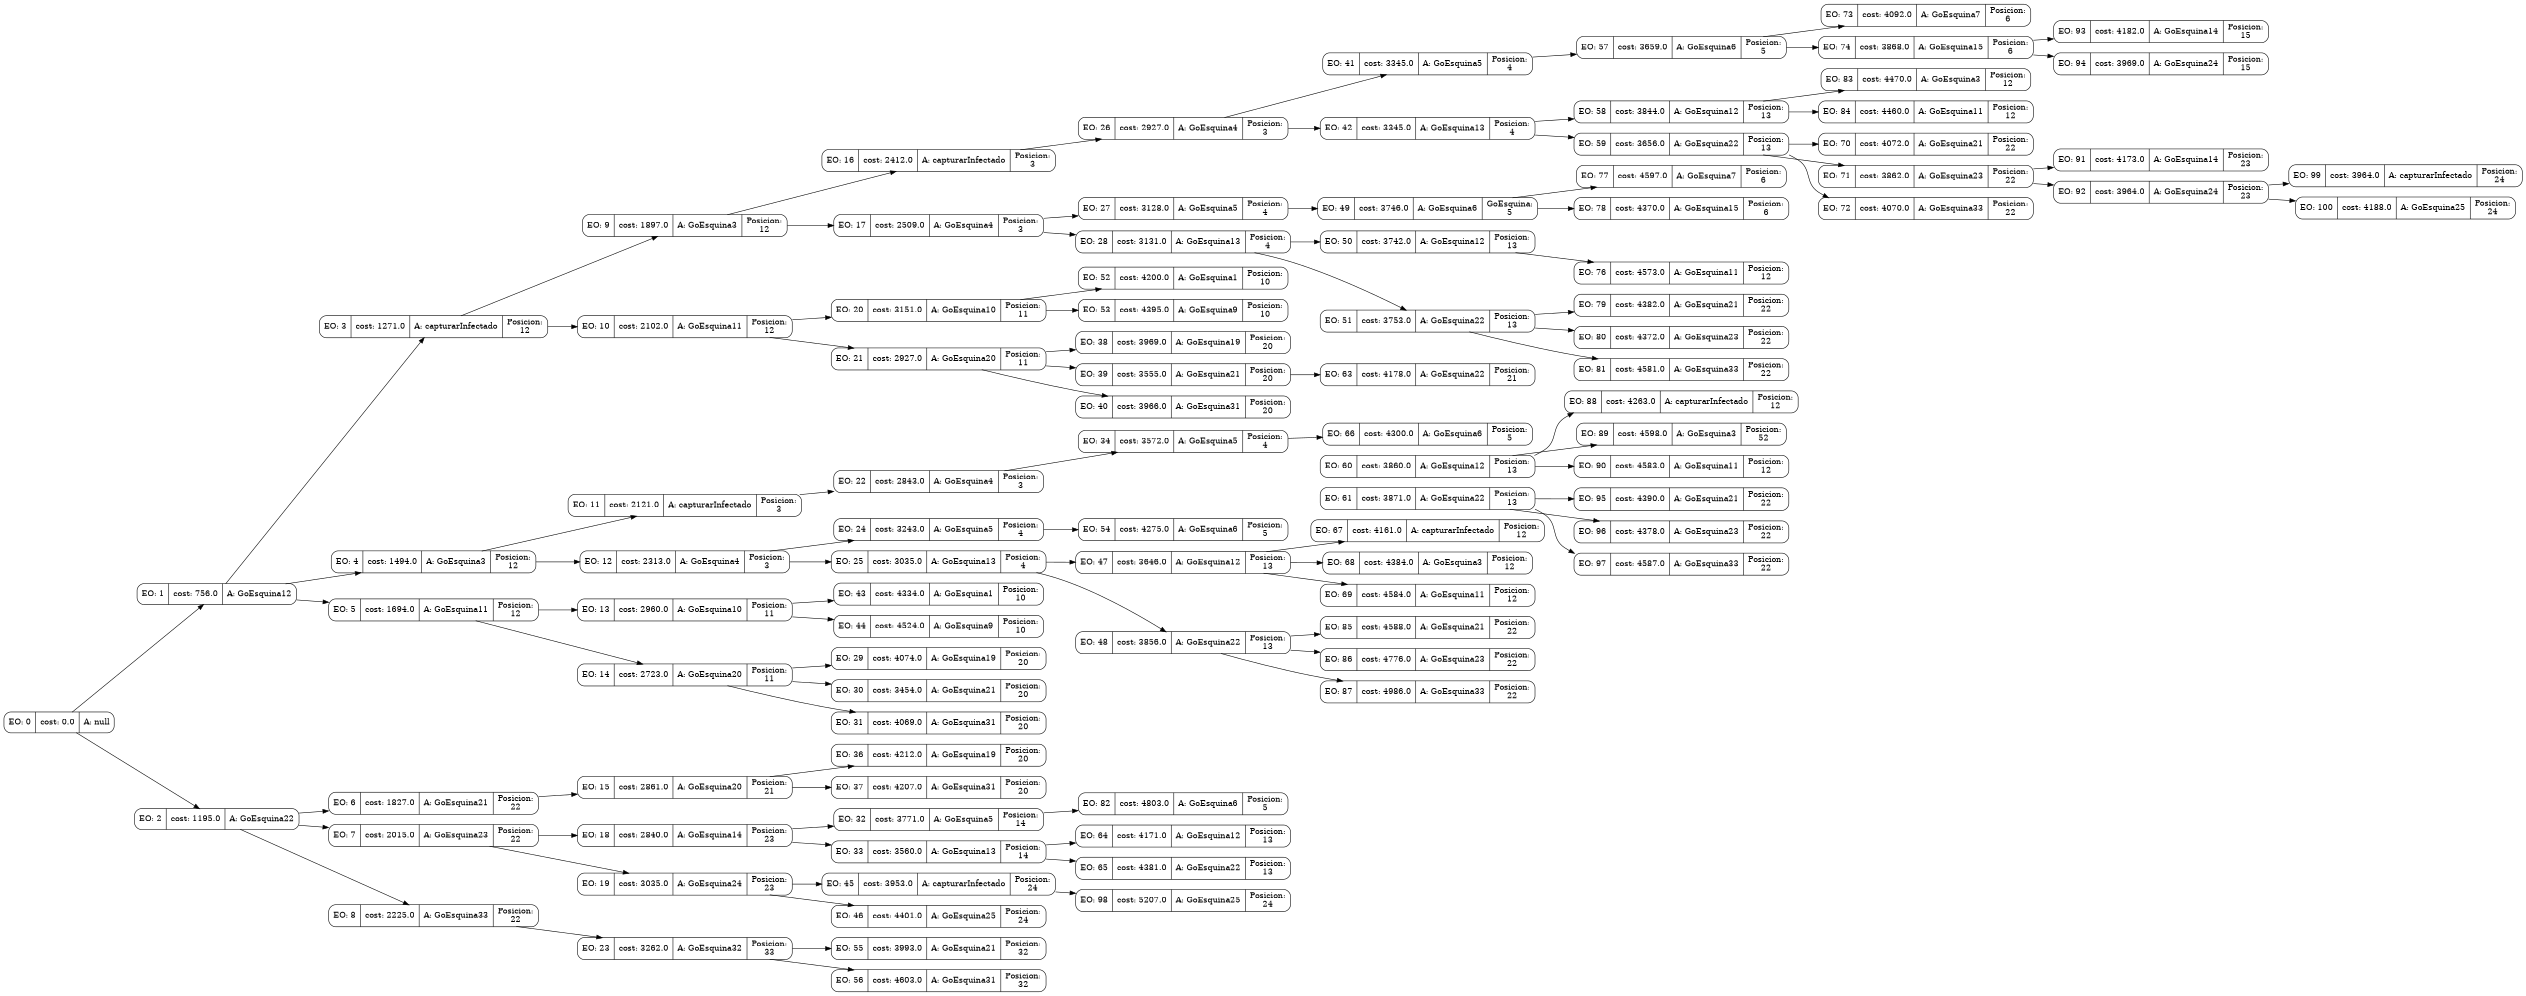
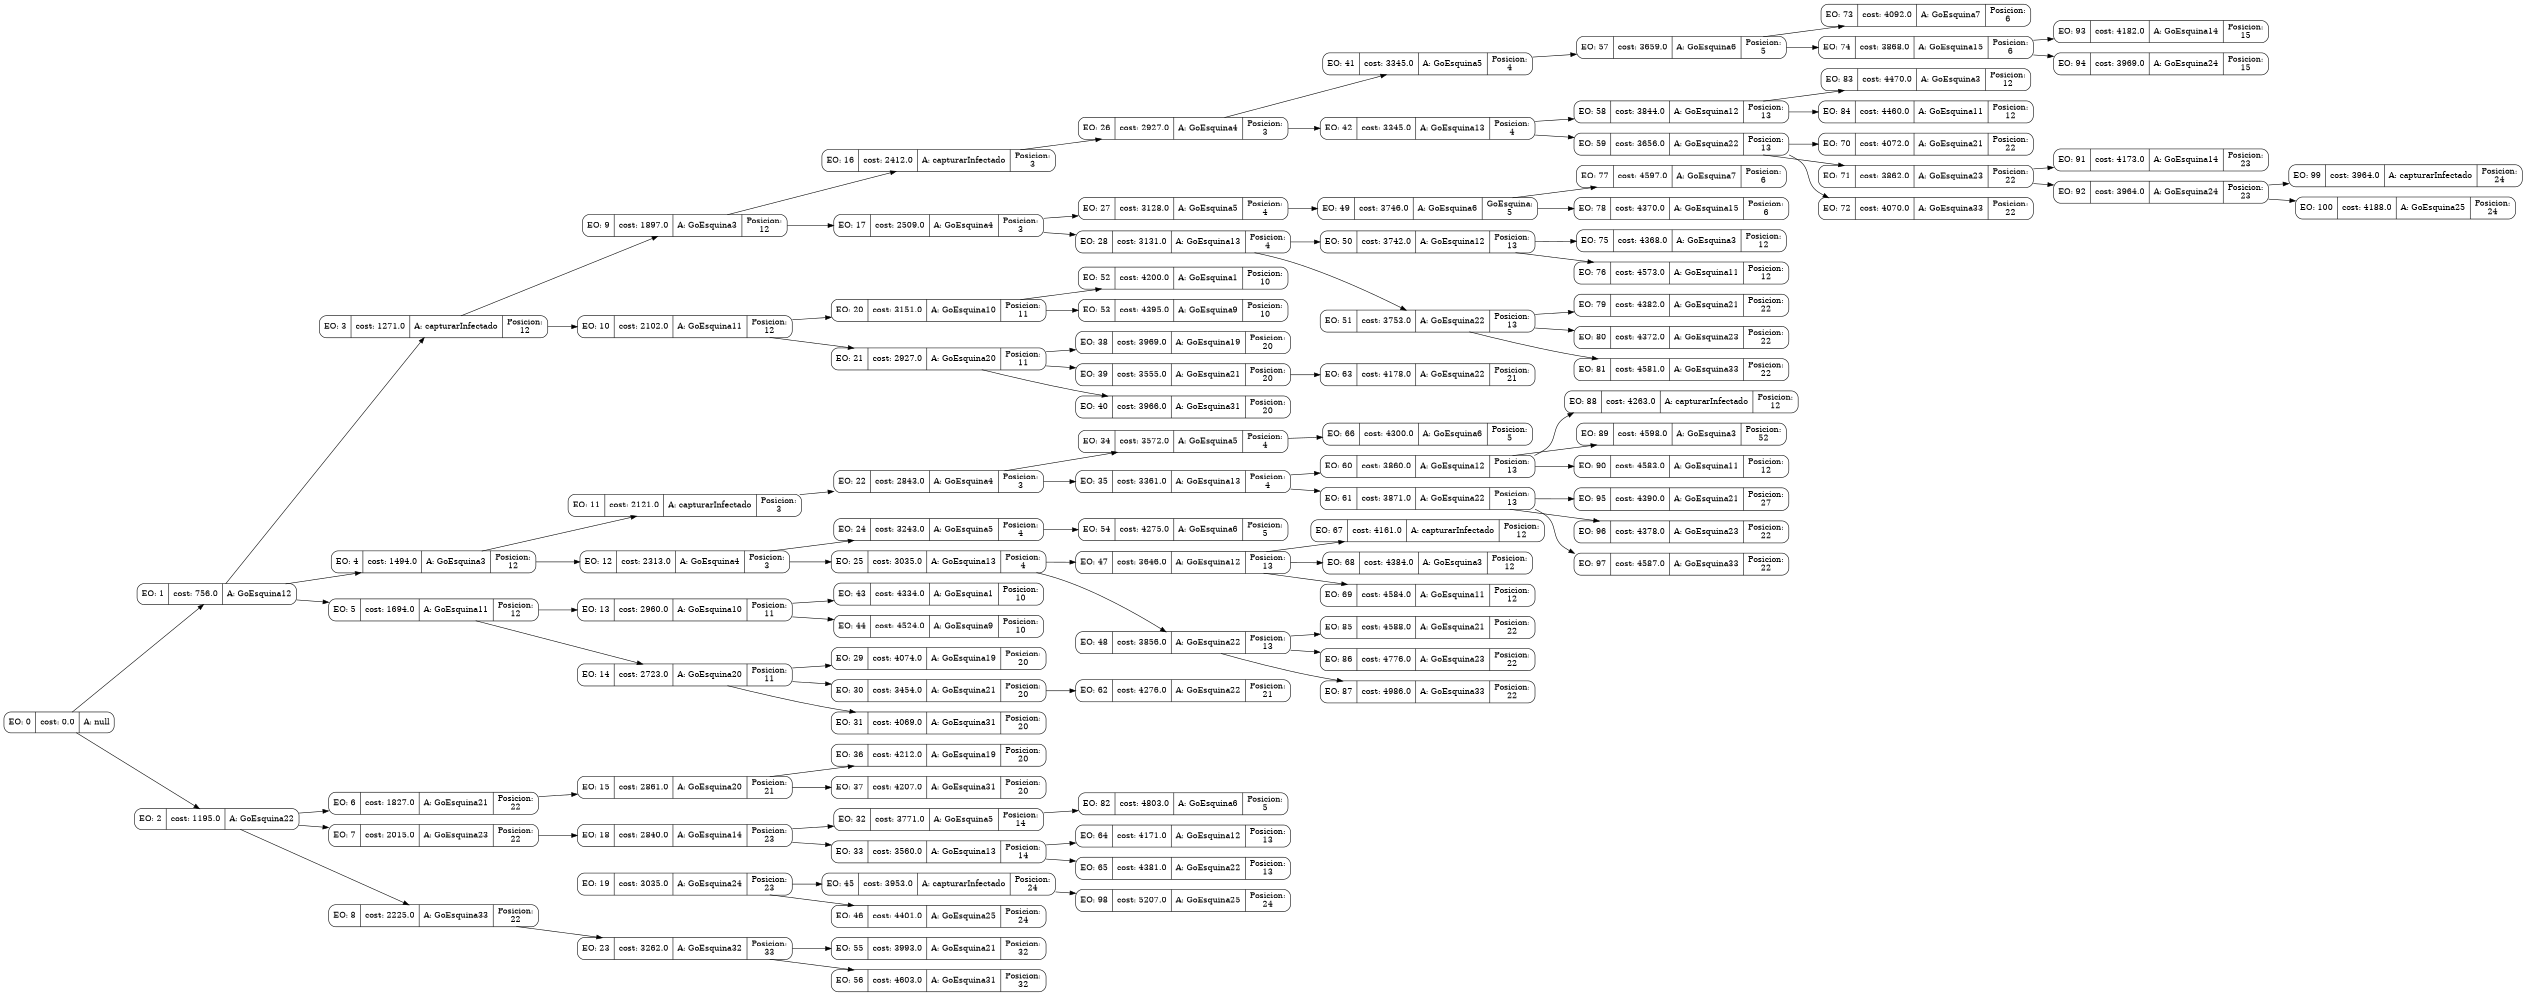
none -> (1681, 241)
none -> (1183, 482)
(1766, 503) -> (1766, 503)
none -> (1183, 691)
(556, 859) -> none
